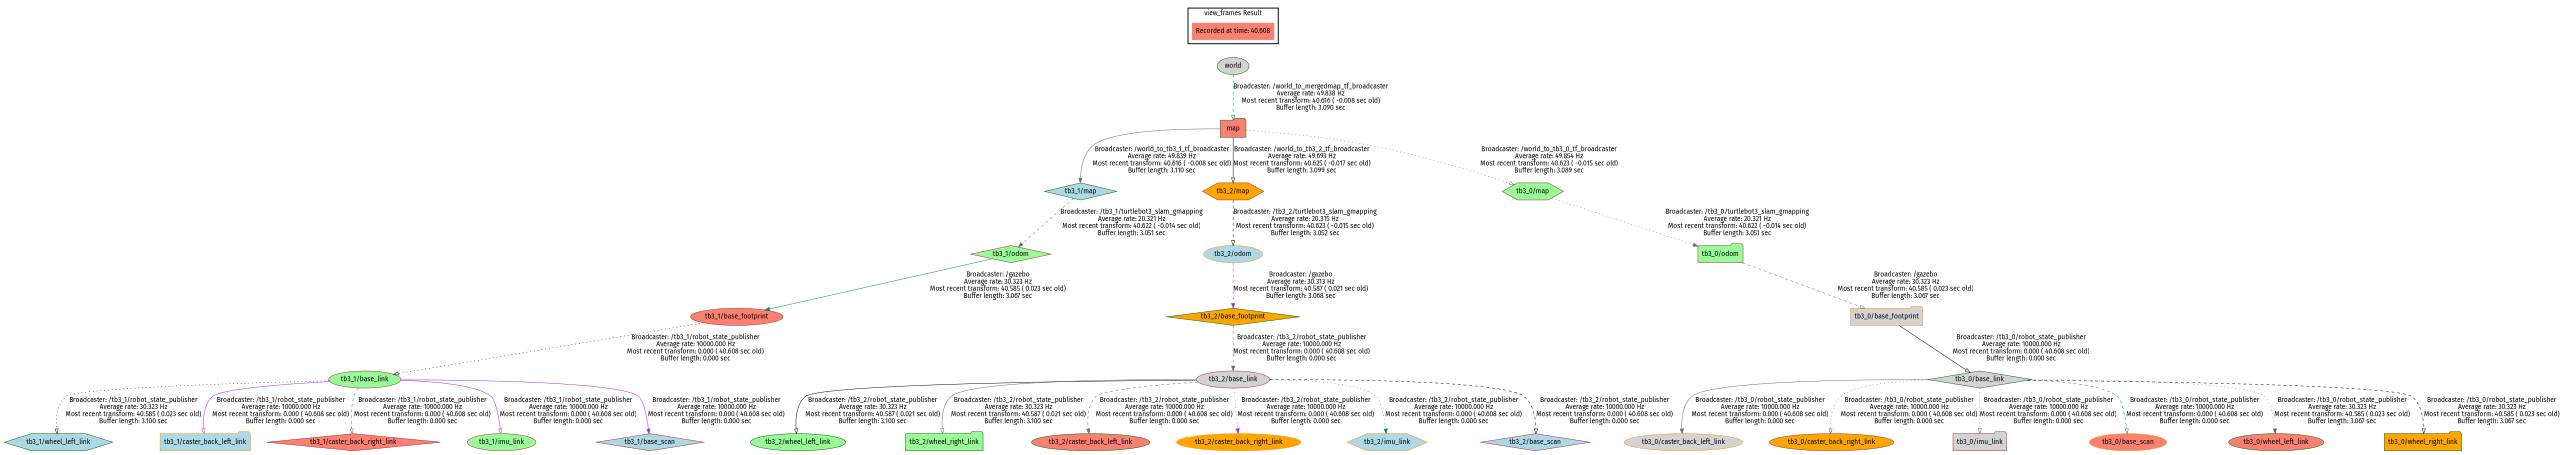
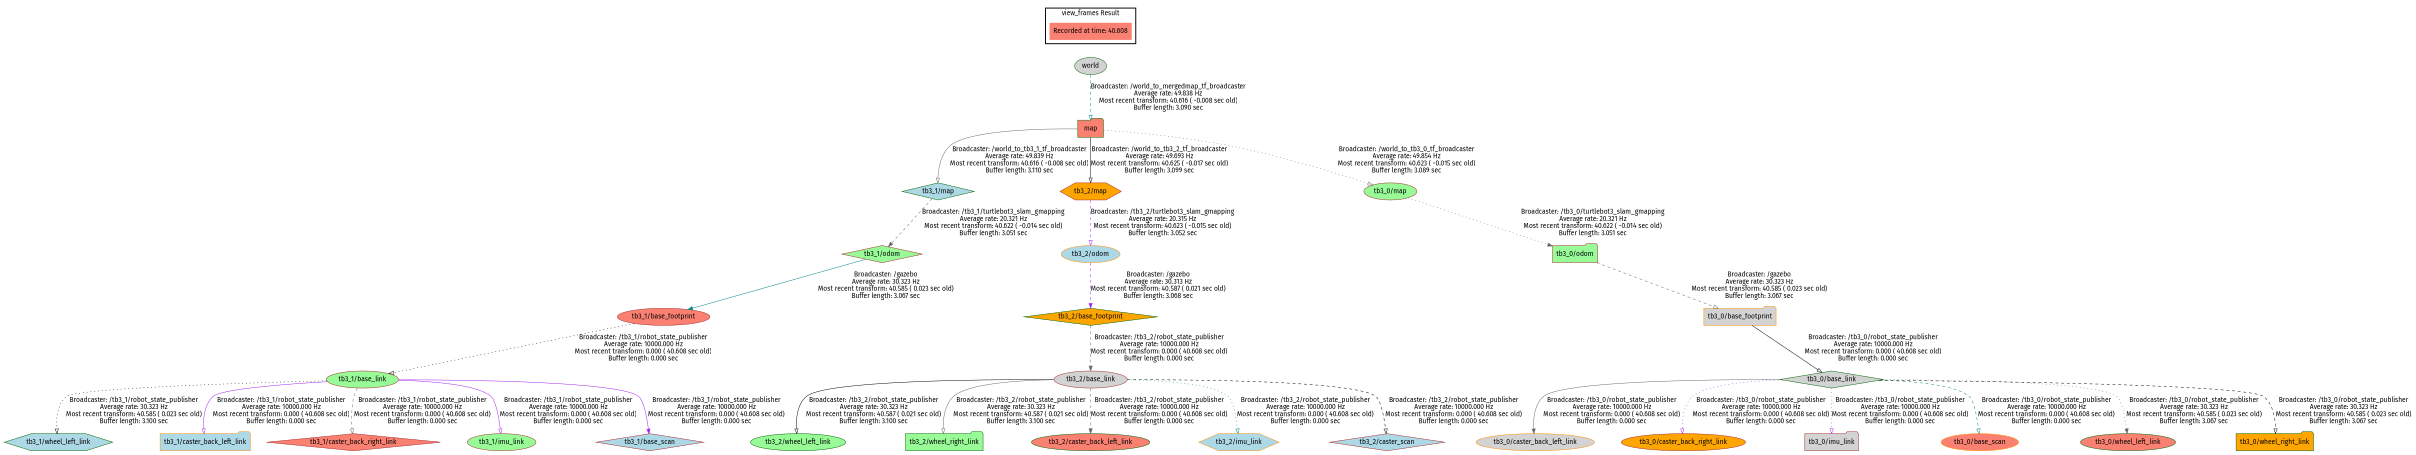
(1138, 133) -> (995, 133)
(1533, 191) -> (1390, 191)
(1233, 220) -> (1091, 220)
(1341, 385) -> (1196, 385)
(1239, 442) -> none
(1535, 442) -> (1387, 442)
